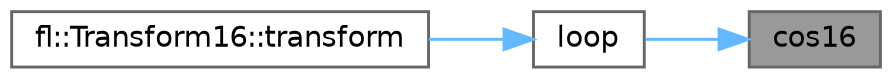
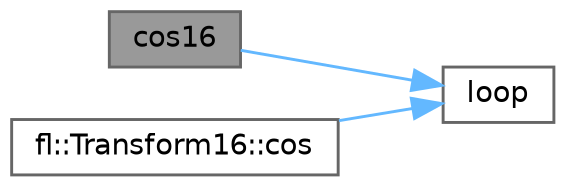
(220, 39) -> (175, 147)
(682, 39) -> (327, 65)
